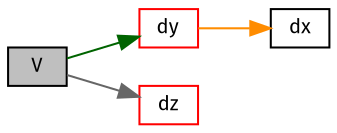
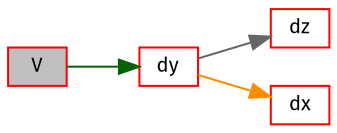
(300, 28) -> (300, 105)
(37, 67) -> (37, 67)
(93, 83) -> (225, 50)
